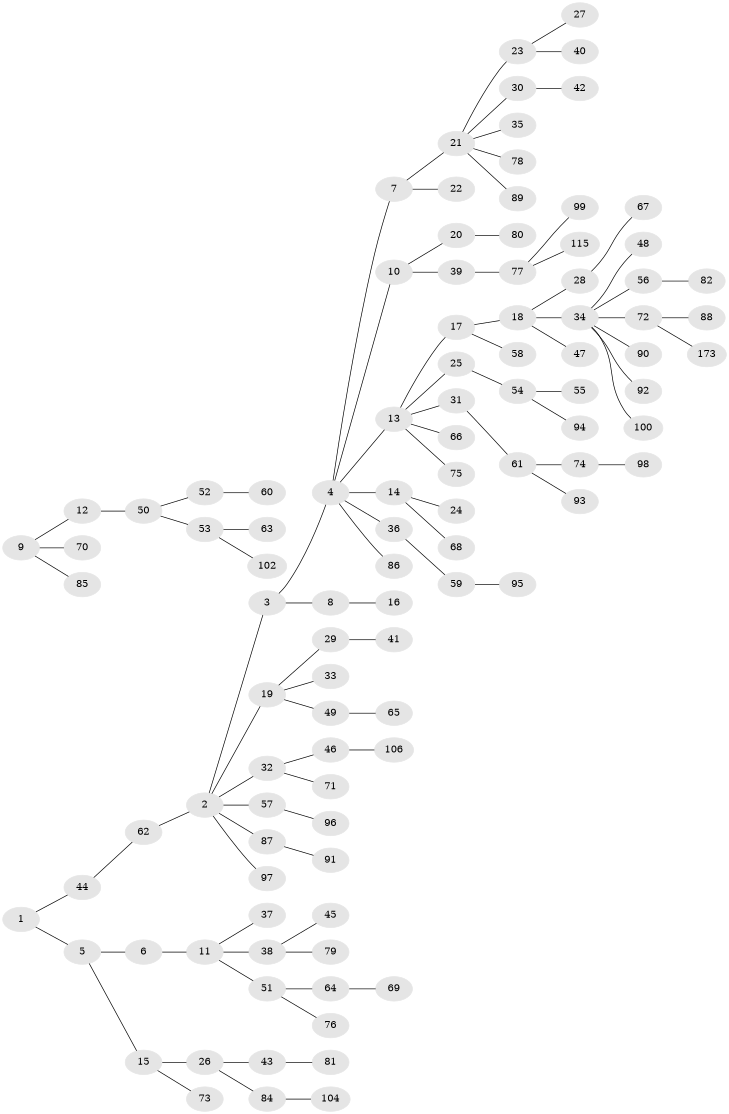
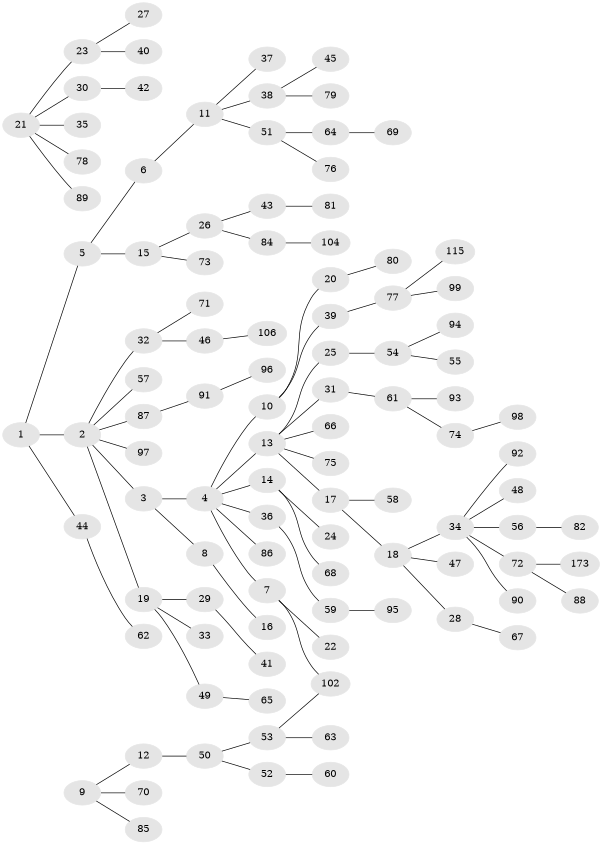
(425, 166) -> (299, 637)
(643, 428) -> none
(299, 814) -> (236, 383)
(174, 819) -> (52, 435)
